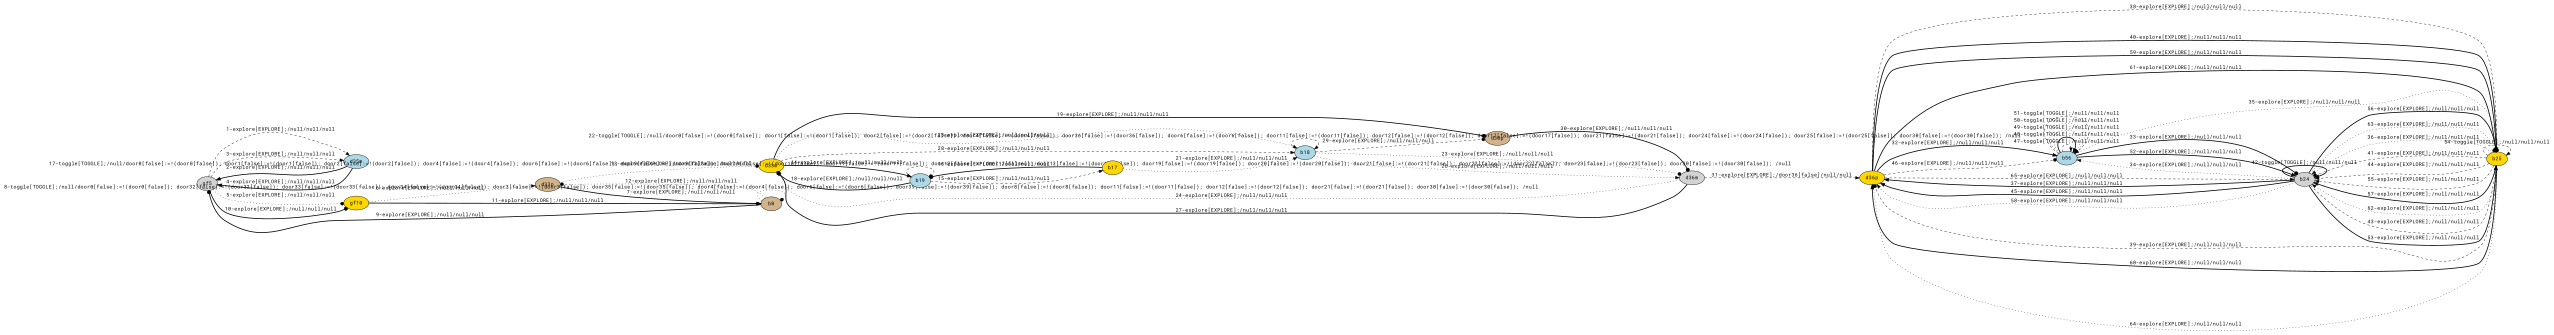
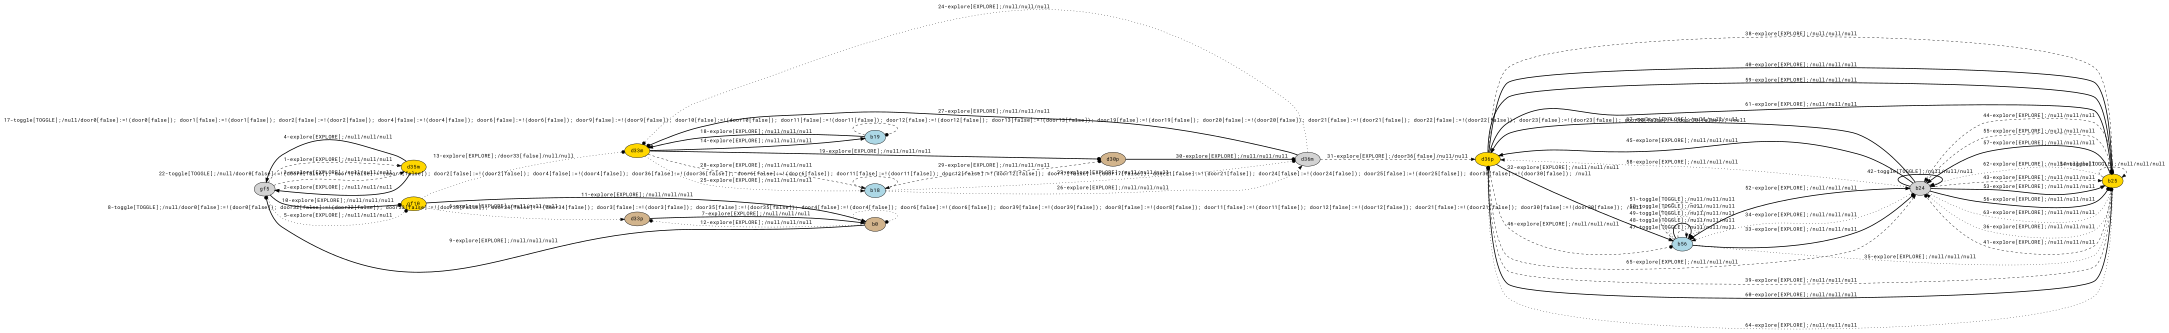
(356, 162) -> (414, 167)
(1113, 168) -> none
(657, 170) -> (520, 168)
